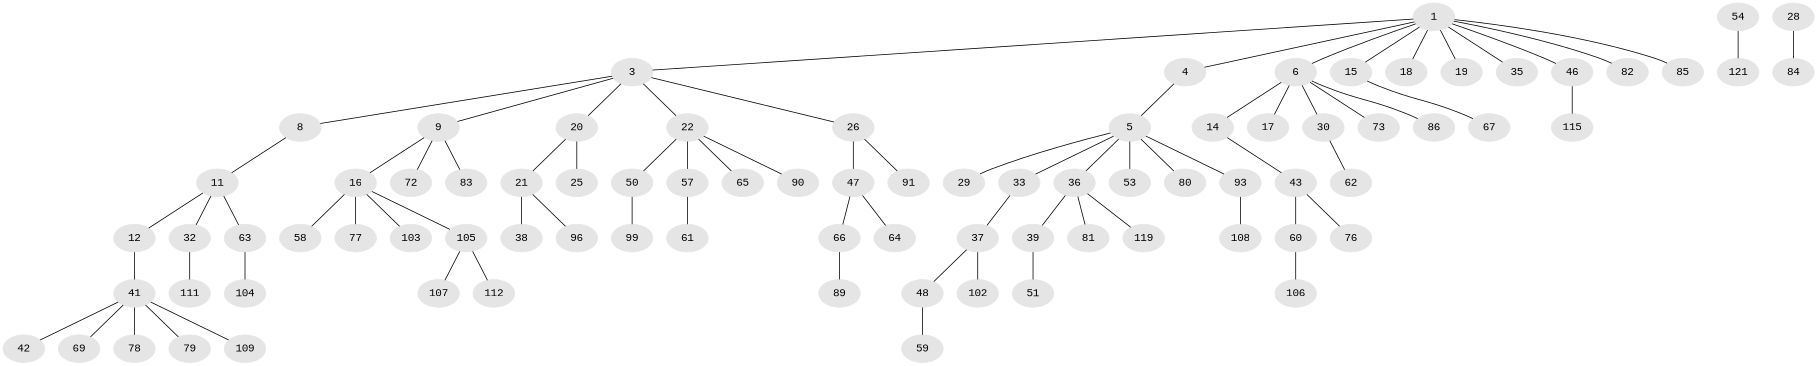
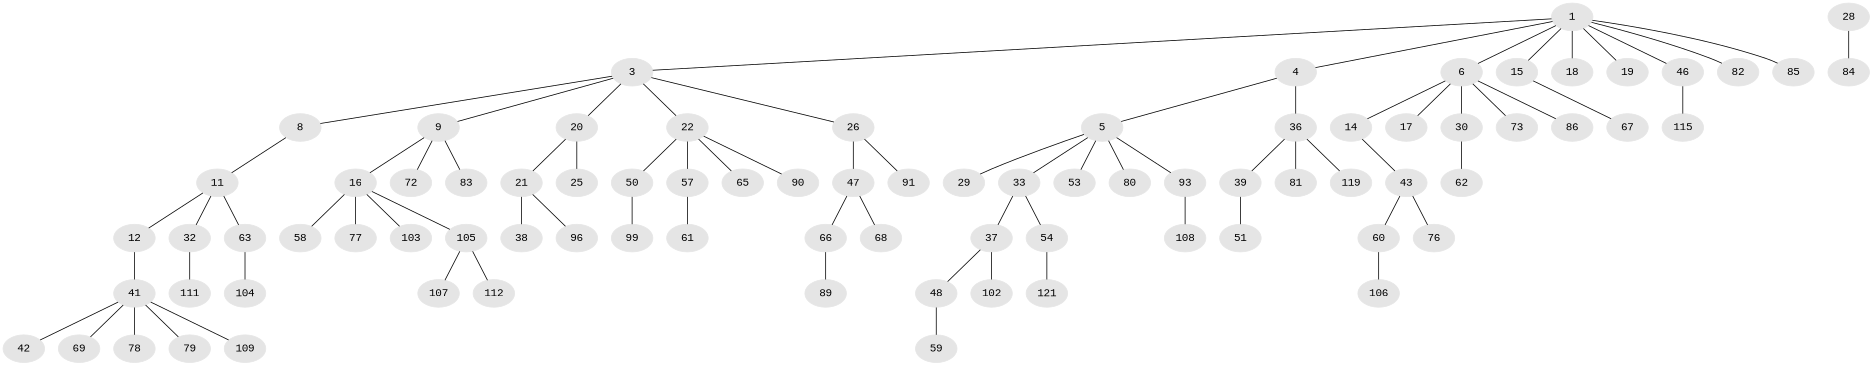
(1517, 72) -> none
(1102, 155) -> (1296, 100)
none -> (1033, 210)
(895, 238) -> (881, 238)
